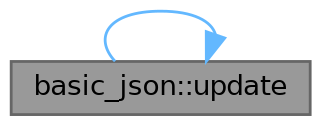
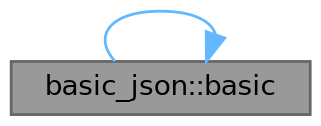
(161, 88) -> (161, 88)
